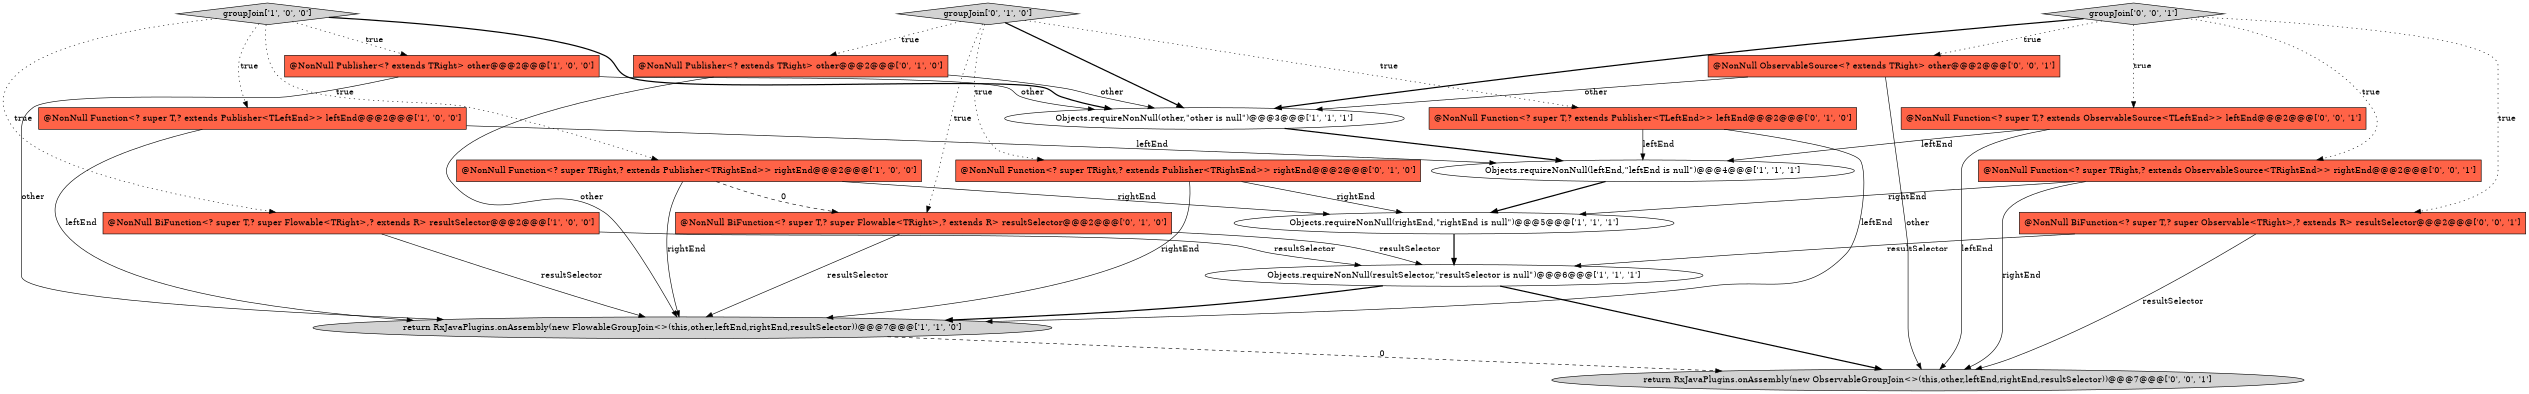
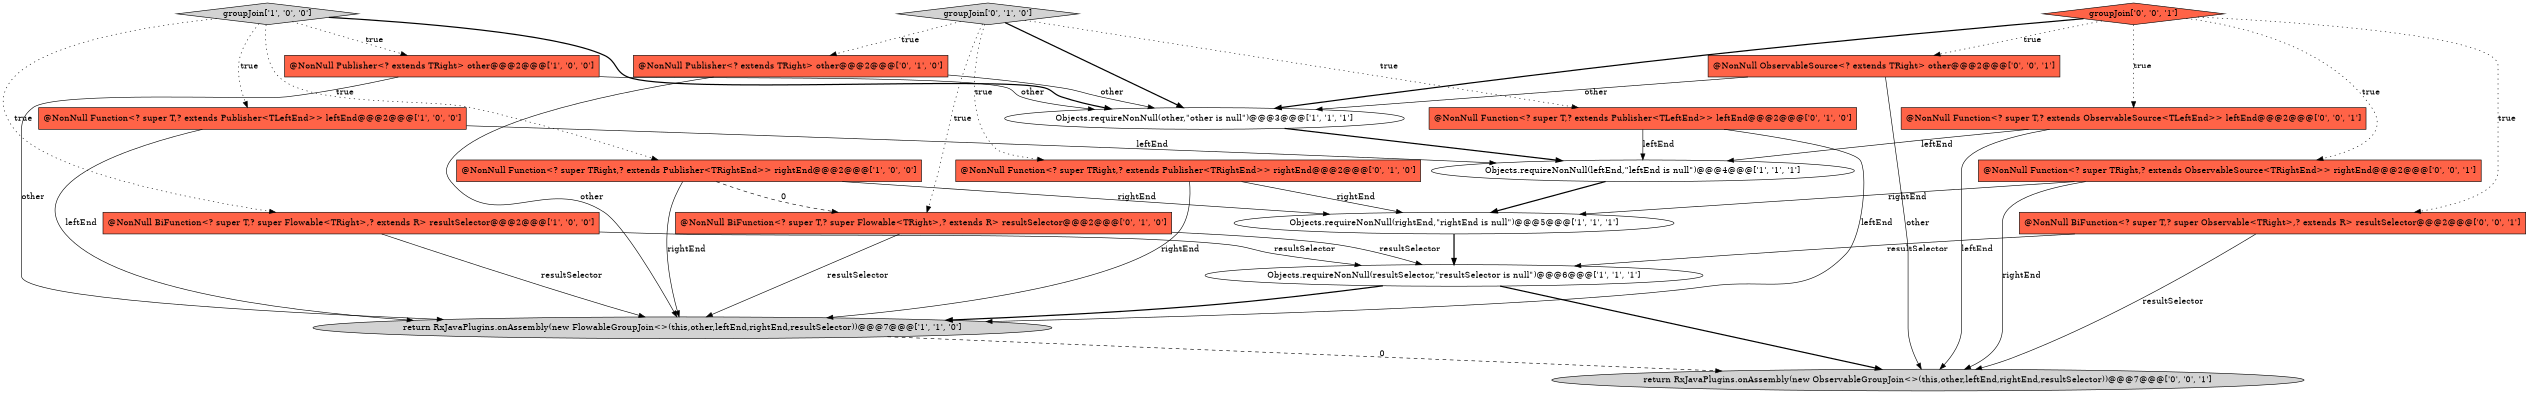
(2134, 14) -> (2134, 14)
